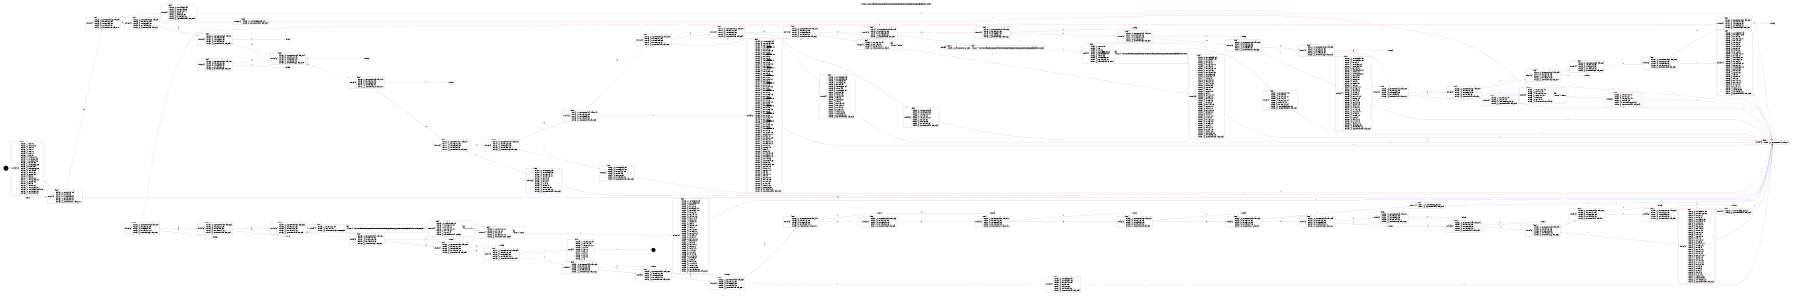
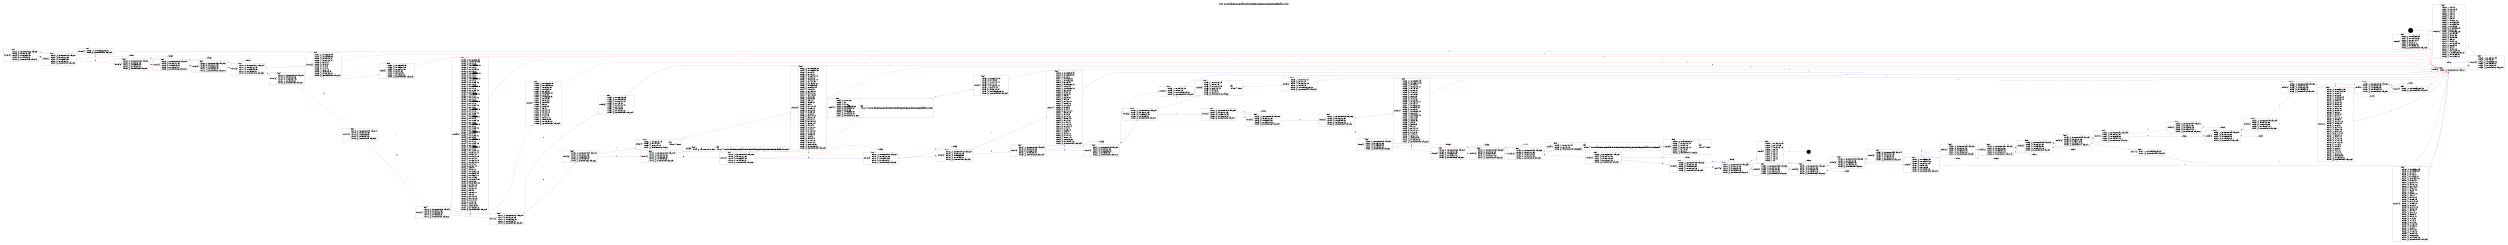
(103, 23) -> none
(857, 25) -> (1411, 149)
(251, 49) -> (95, 62)
(502, 233) -> none
